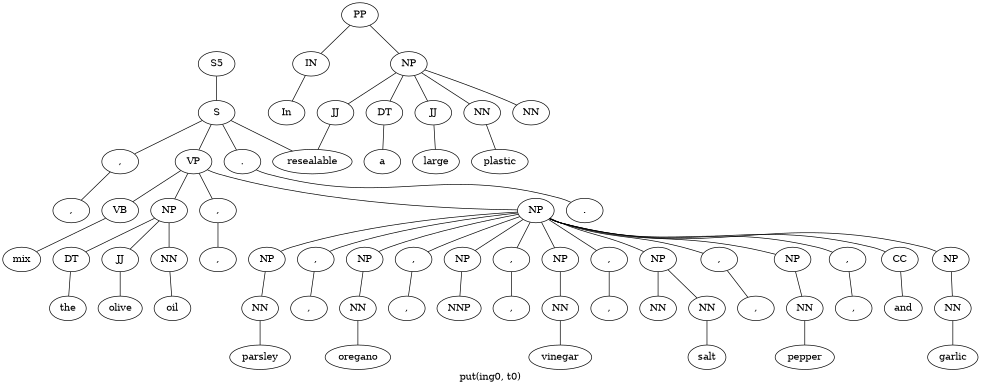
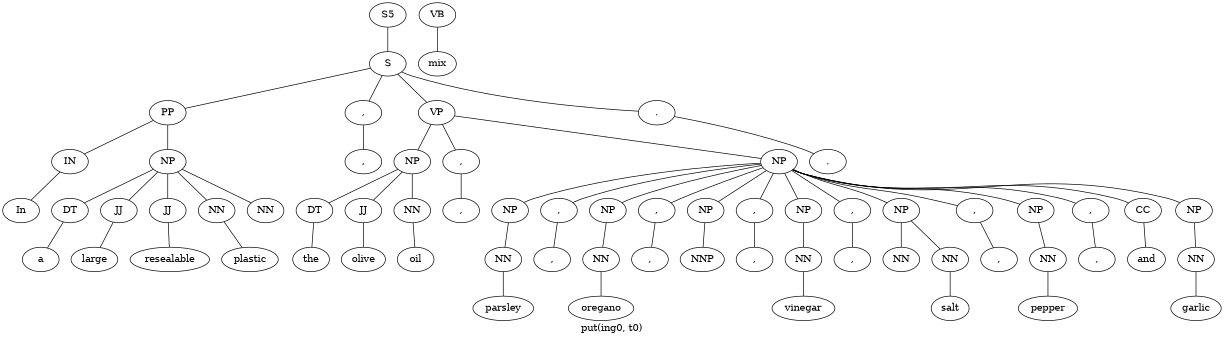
(262, 136) -> (278, 88)
(157, 186) -> none
